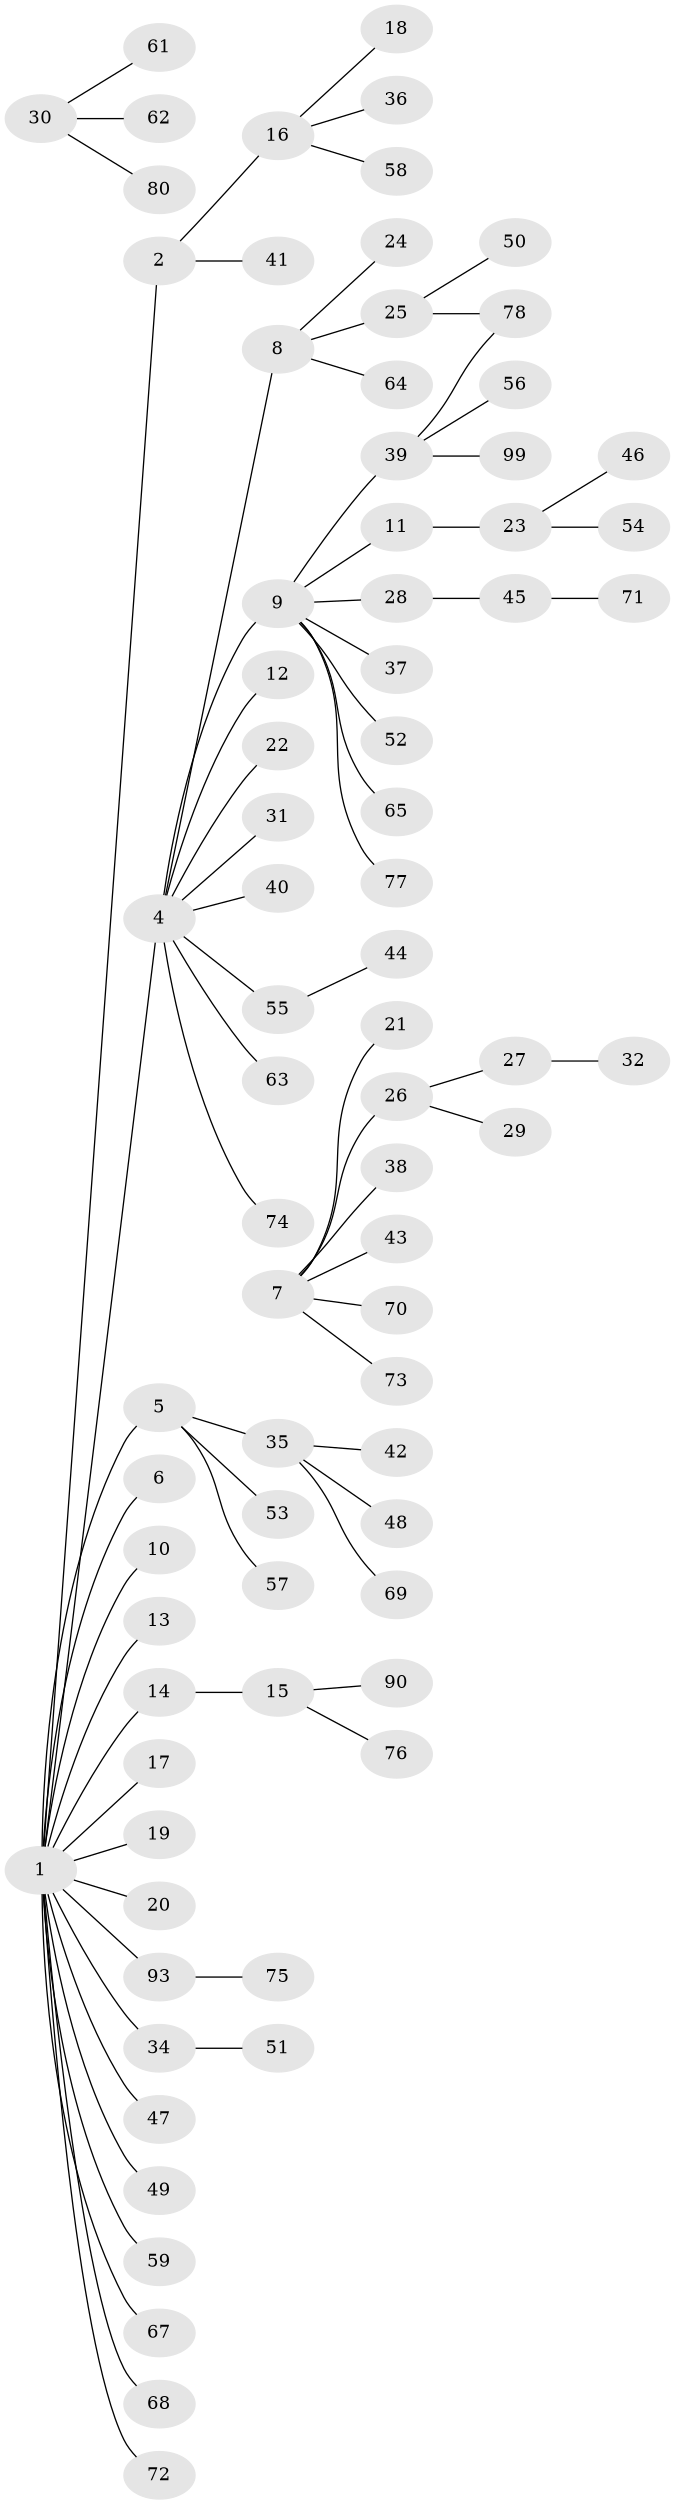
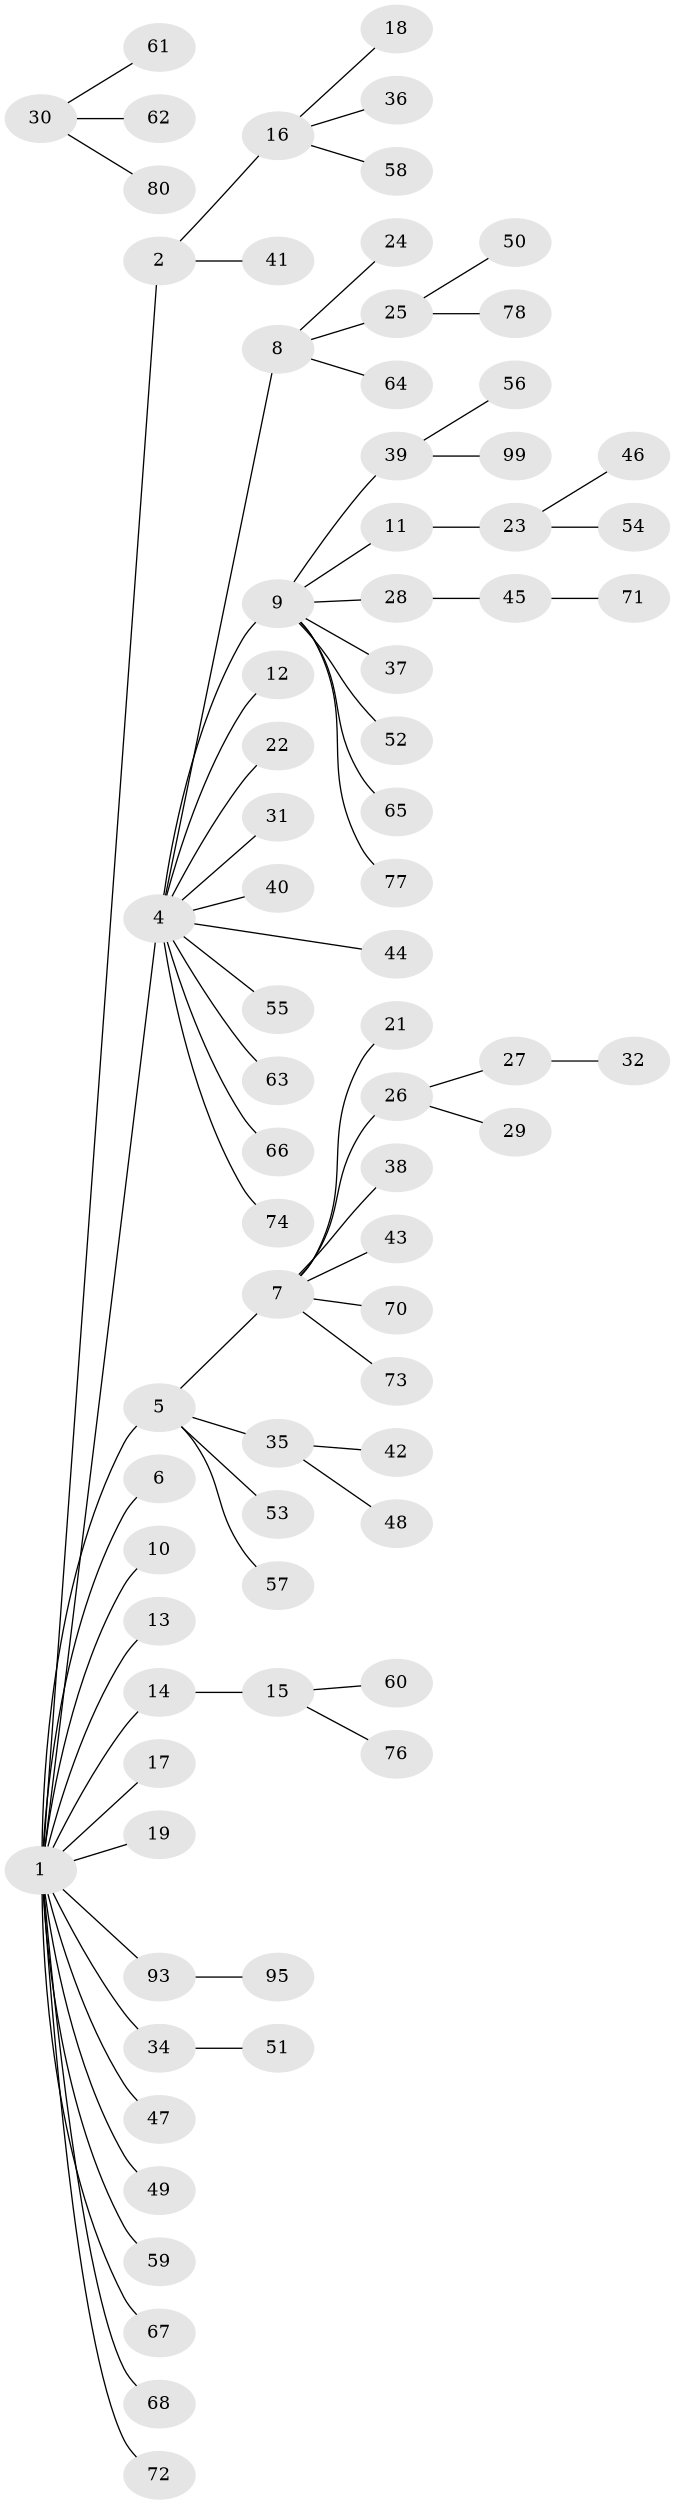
(456, 385) -> none
(337, 982) -> (278, 936)
none -> (278, 1152)
none -> (219, 1351)
(397, 1595) -> none
(397, 1683) -> (397, 1683)
(159, 1906) -> none
(278, 1977) -> (278, 1977)
